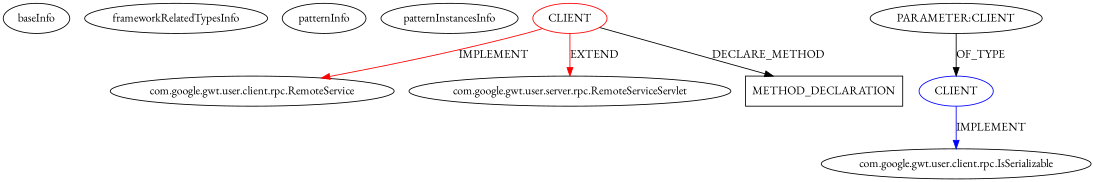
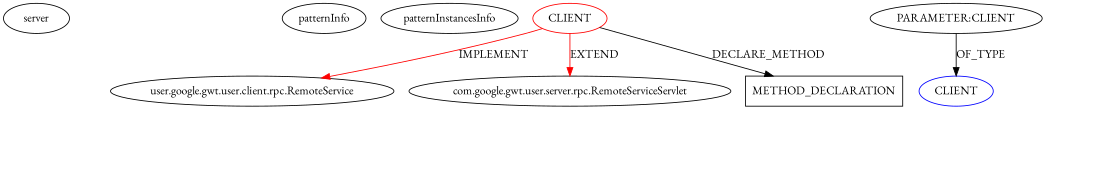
(36, 18) -> (36, 18)
(176, 18) -> none
(252, 91) -> (252, 91)
(956, 164) -> none
